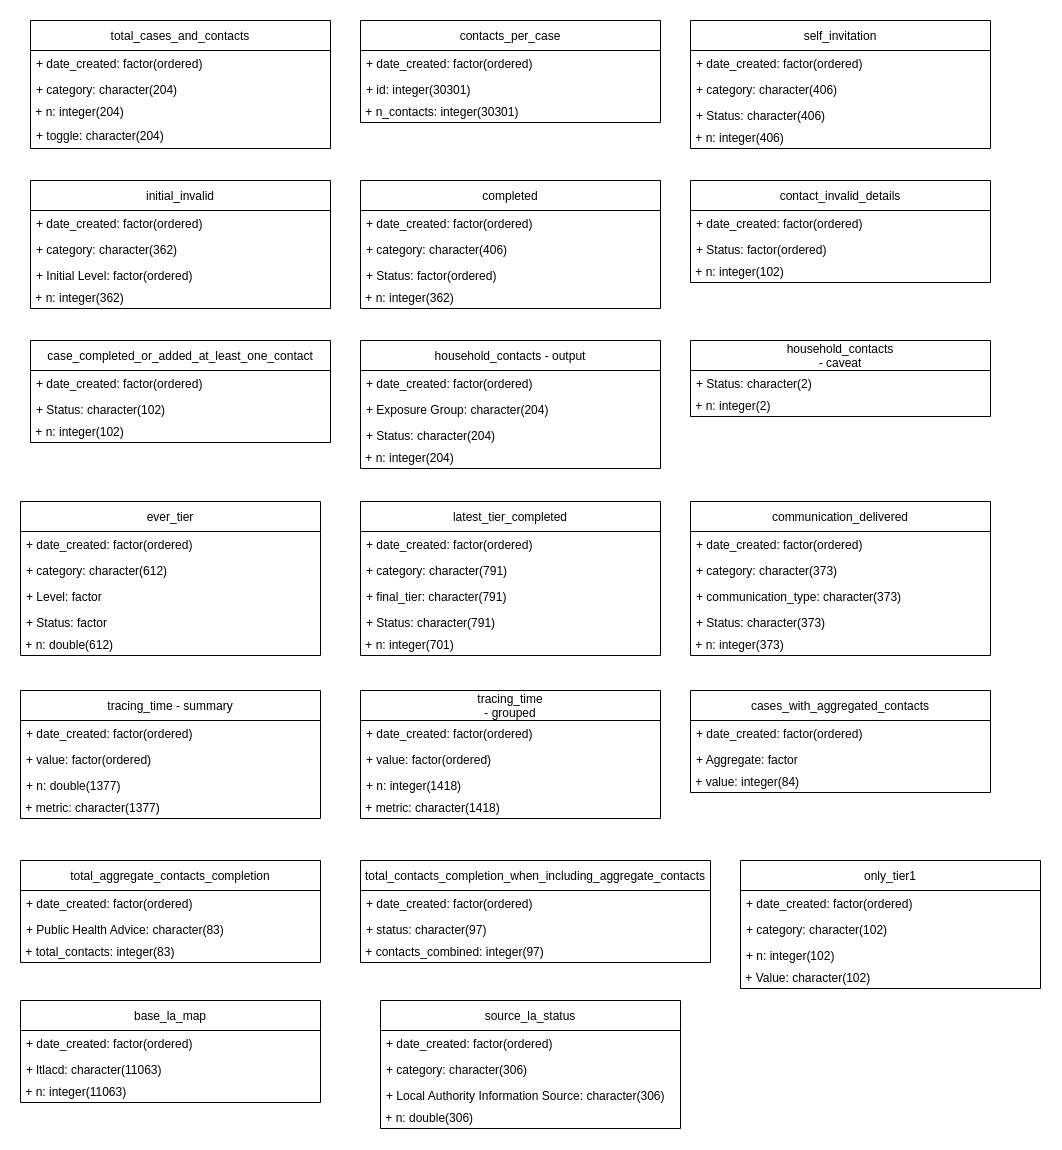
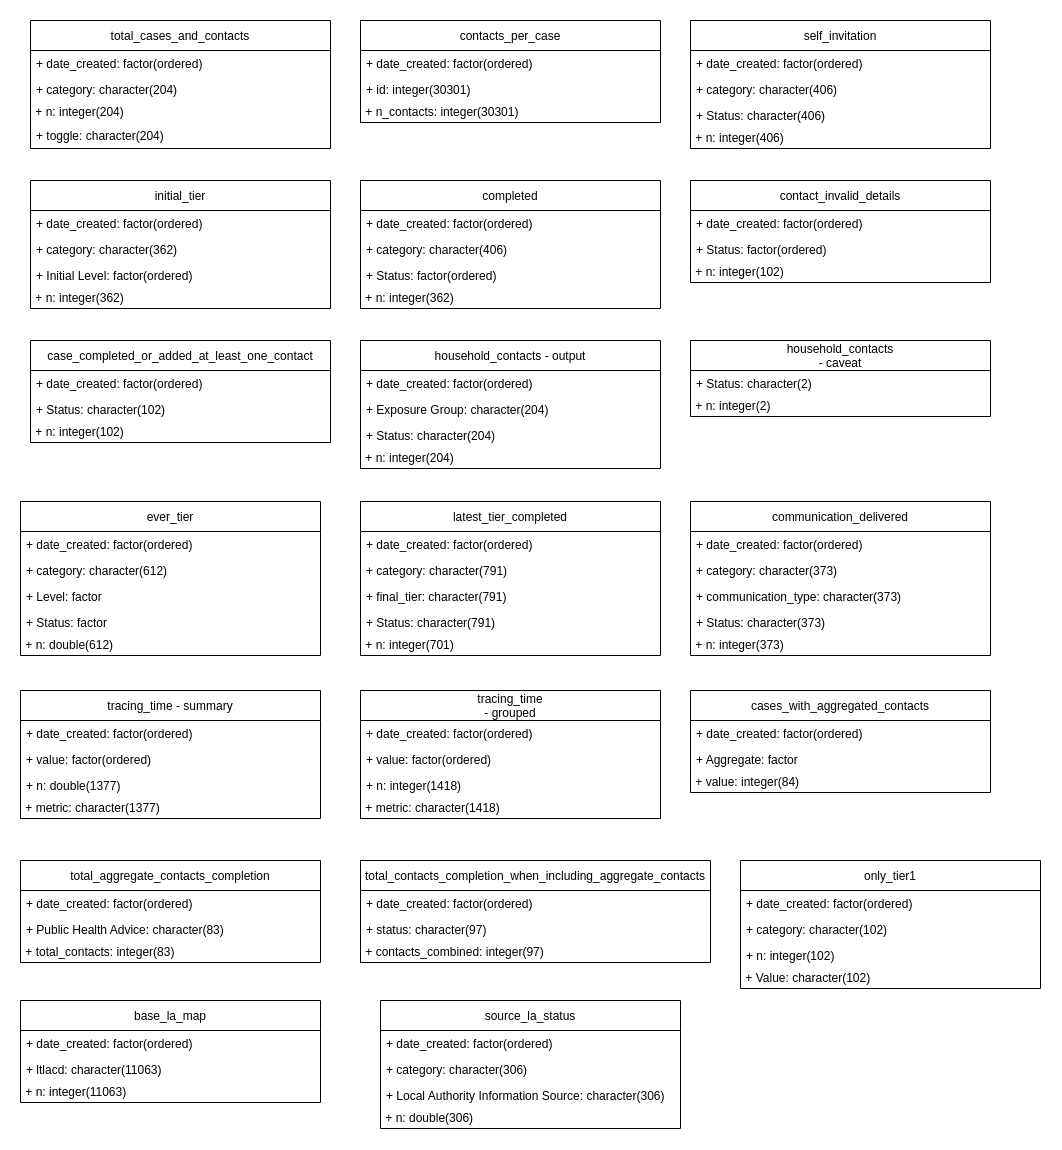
(180, 196) -> (180, 196)
